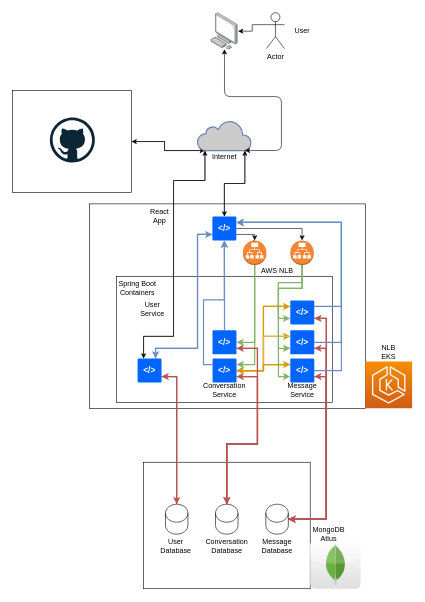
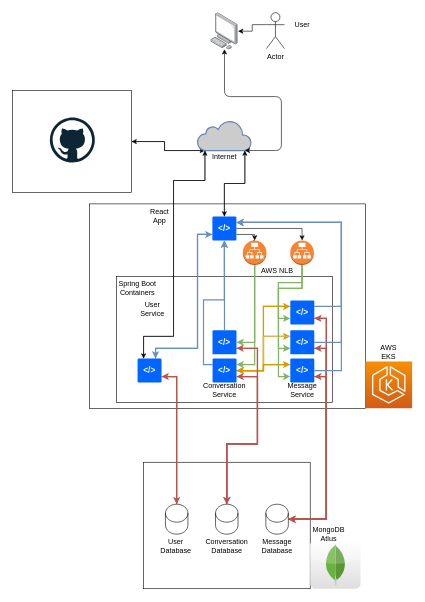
(303, 30) -> (303, 24)
(389, 353) -> (389, 353)
